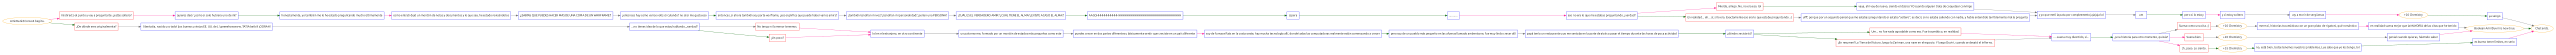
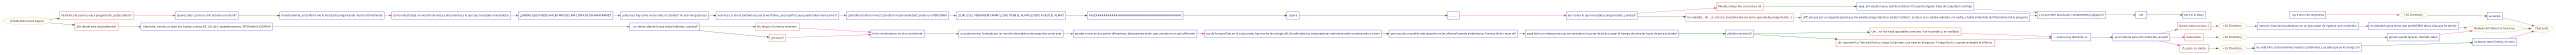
(2233, 15) -> none
(53, 19) -> (53, 19)
